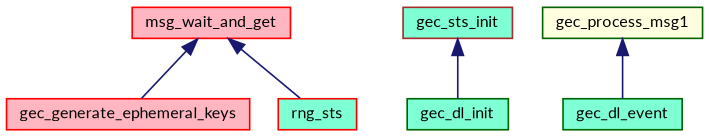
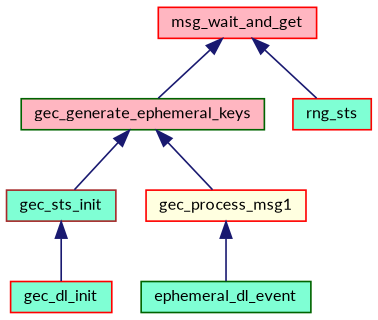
(623, 23) -> (226, 206)
(128, 114) -> (143, 114)
(458, 114) -> (61, 297)
(623, 114) -> (226, 297)
none -> (96, 166)
none -> (190, 166)
